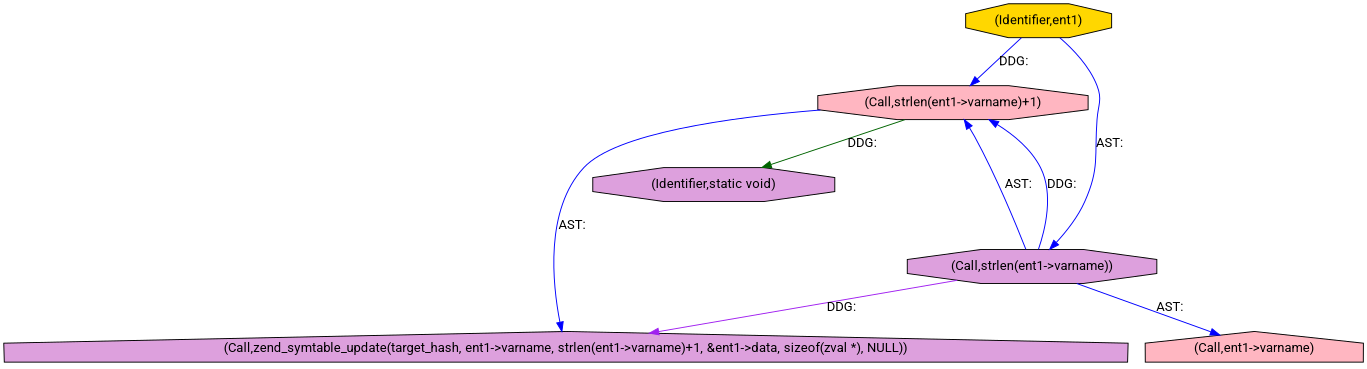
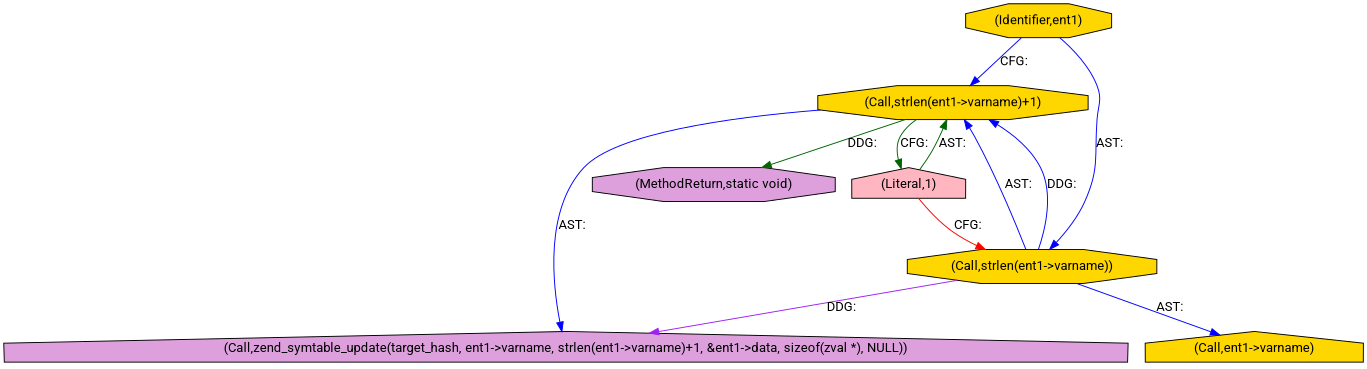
(1016, 62) -> (1016, 62)
(953, 103) -> (953, 103)
(714, 185) -> (714, 185)
none -> (909, 185)
(1032, 266) -> (1032, 266)
(1254, 348) -> (1254, 348)
